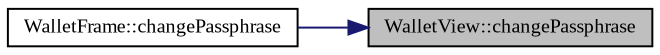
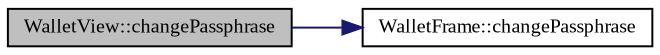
(323, 28) -> (317, 28)
